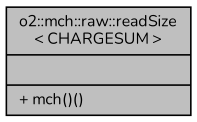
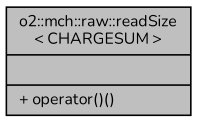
(52, 99) -> (68, 99)
